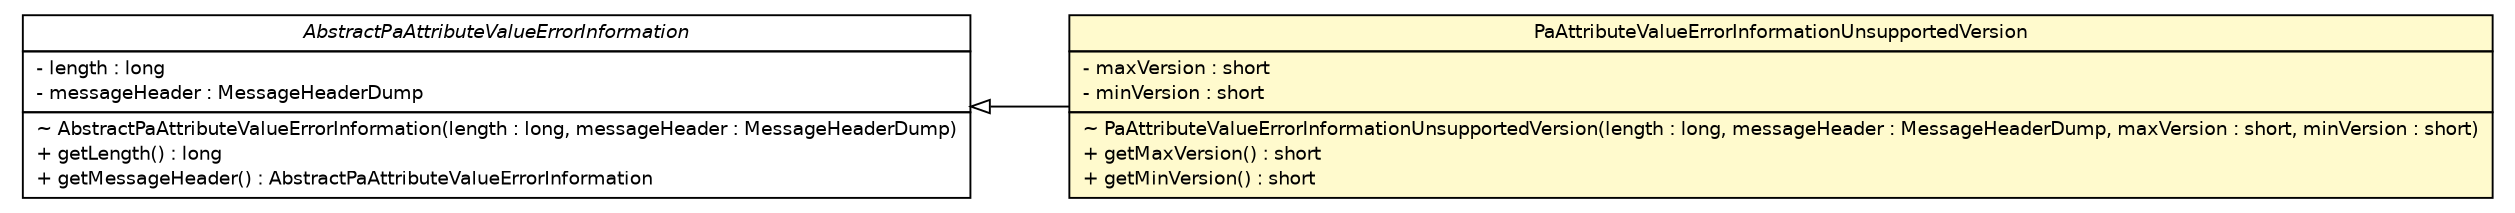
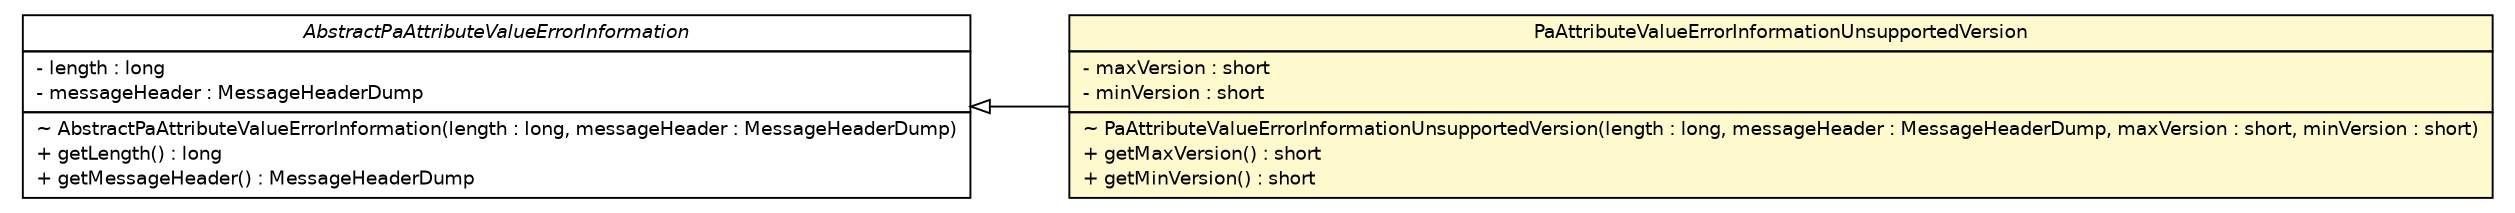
(345, 179) -> (256, 179)
